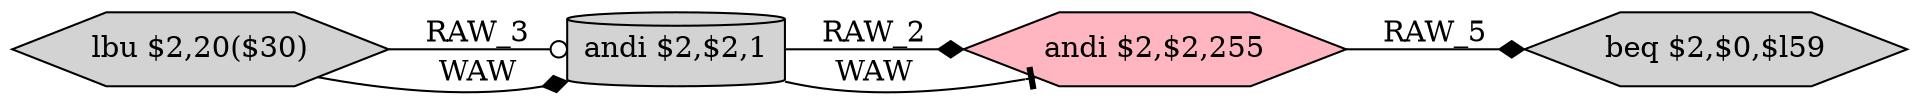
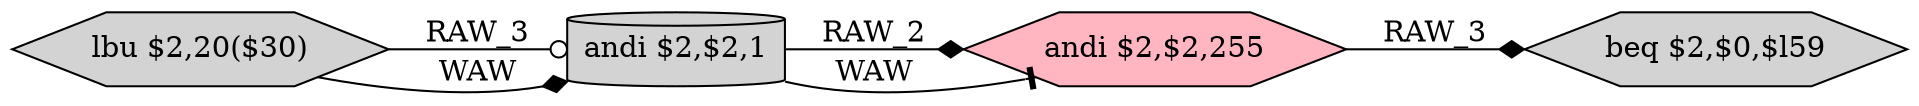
(1435, 34) -> (1435, 34)
